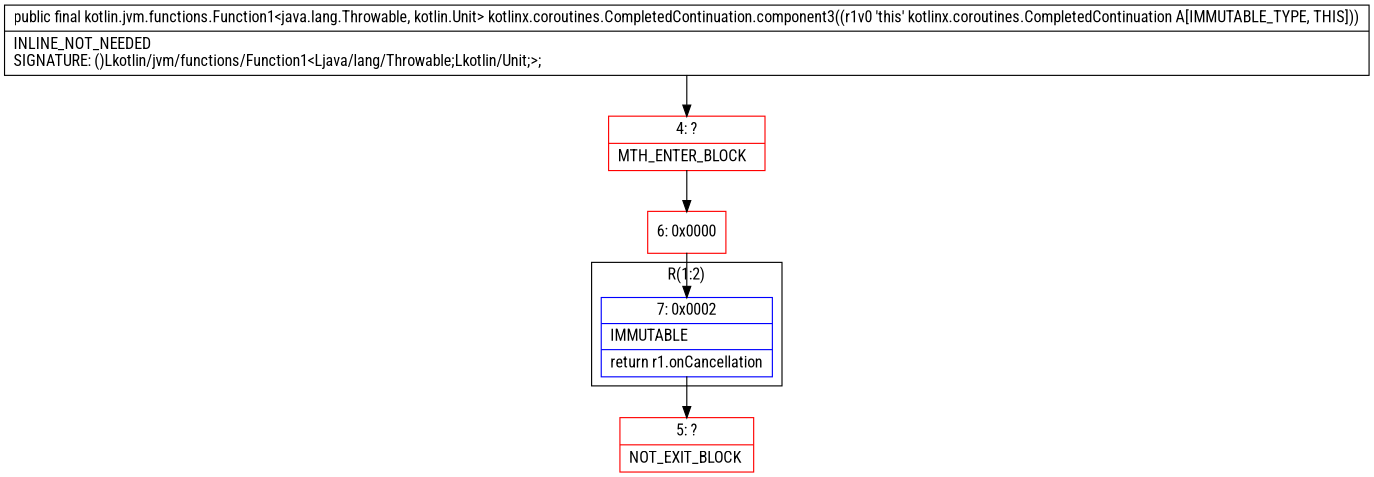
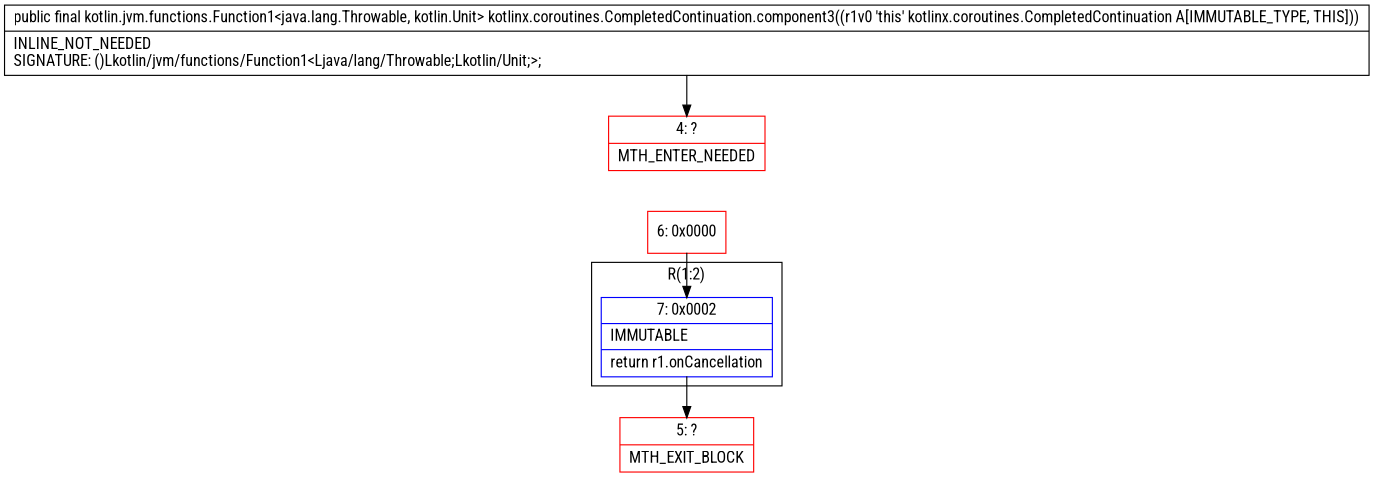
(682, 156) -> (687, 156)
(687, 185) -> none
(686, 458) -> (687, 458)
